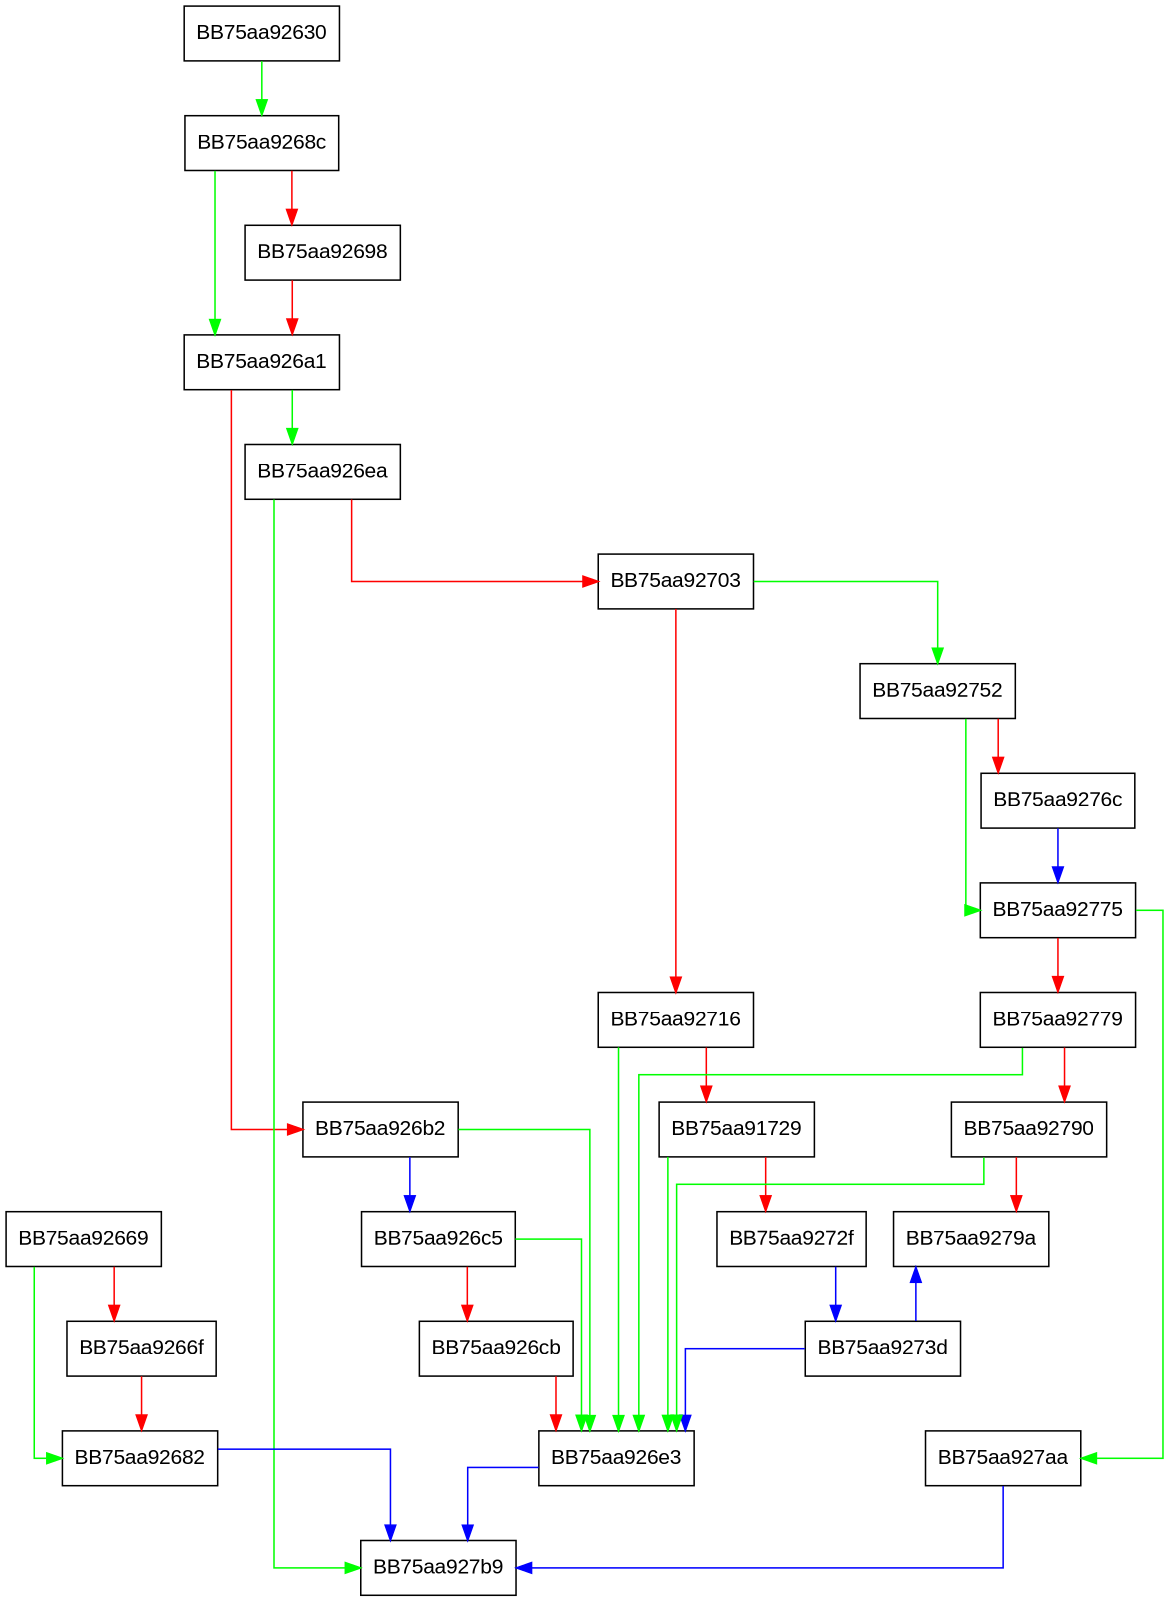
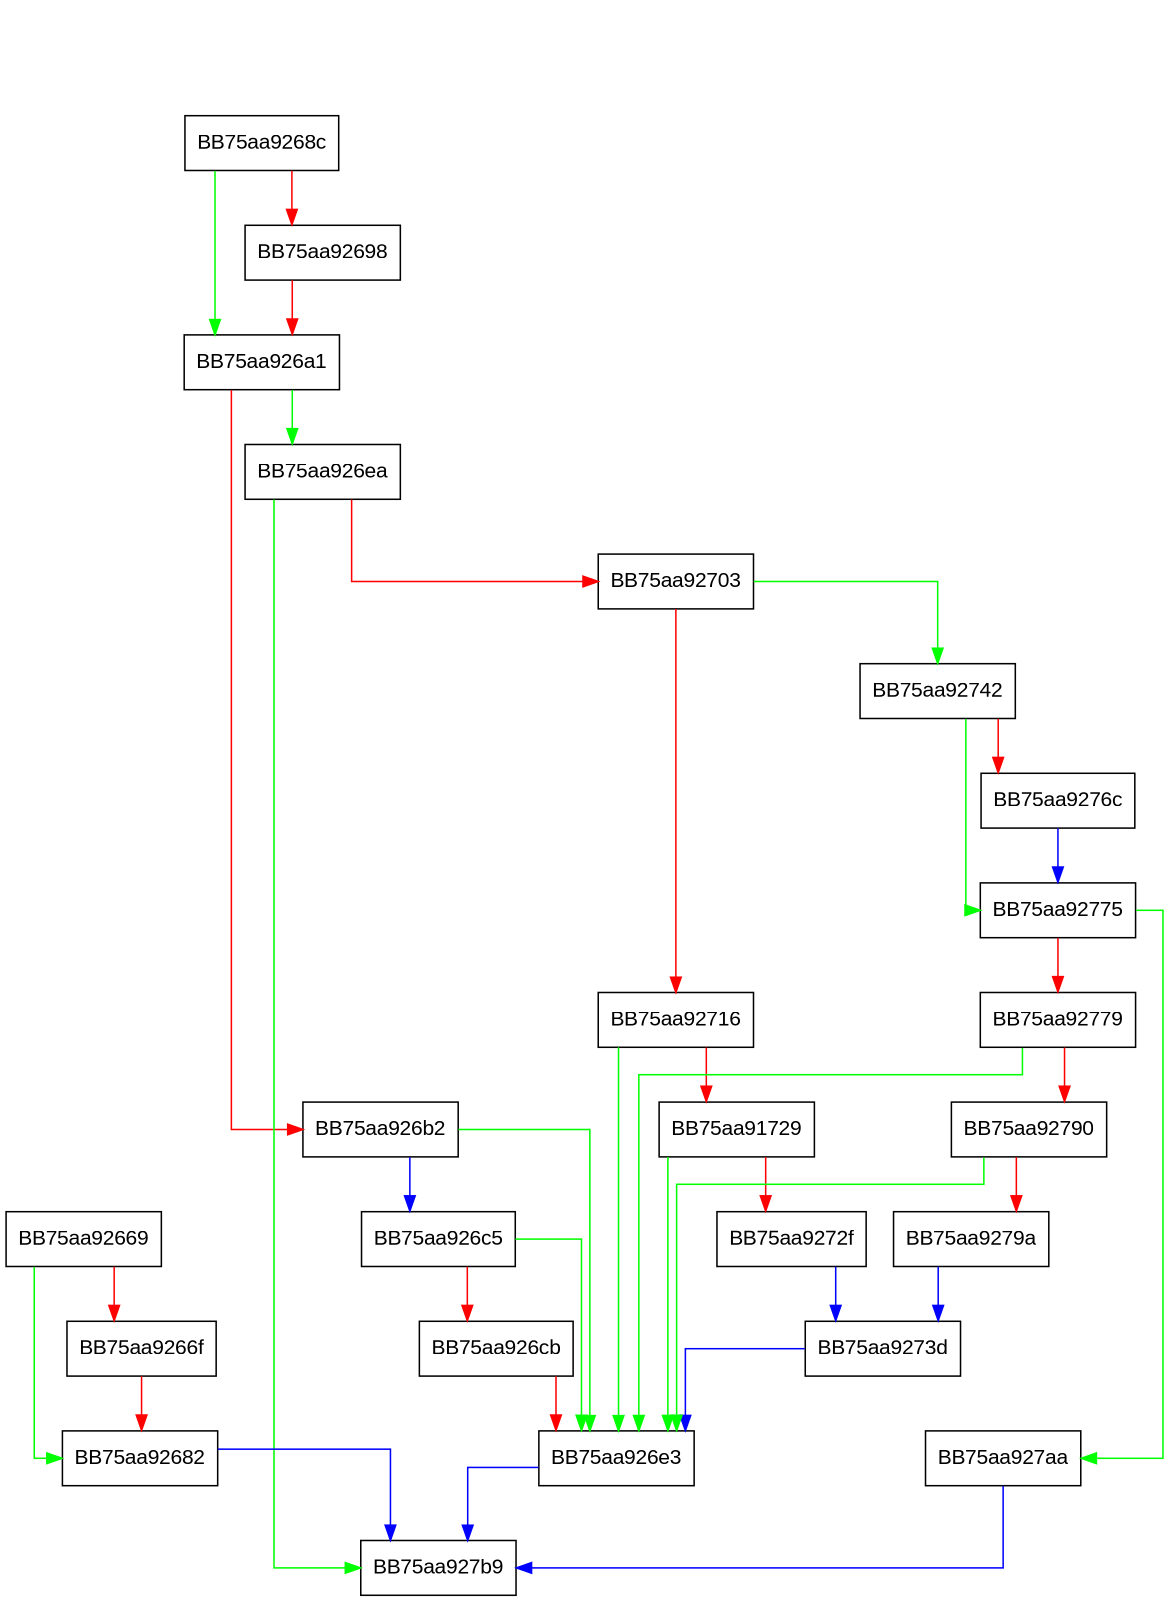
(262, 33) -> none
(938, 691) -> (938, 691)
(916, 1302) -> (938, 1286)
